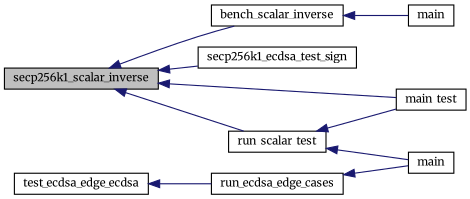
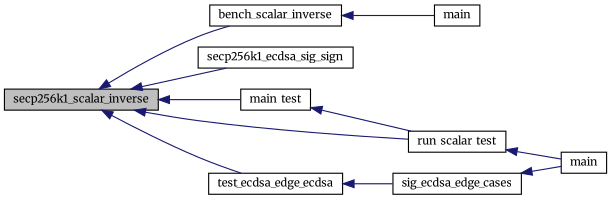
(277, 58) -> (276, 58)
(362, 119) -> (366, 121)
none -> (175, 147)
(277, 184) -> (457, 184)
